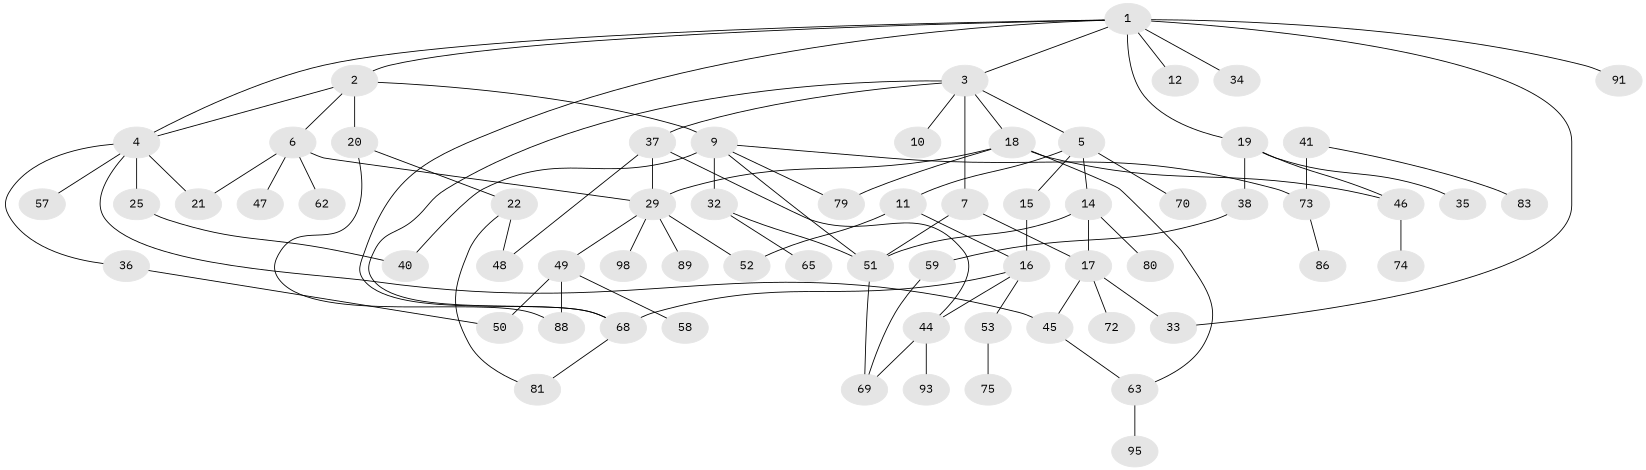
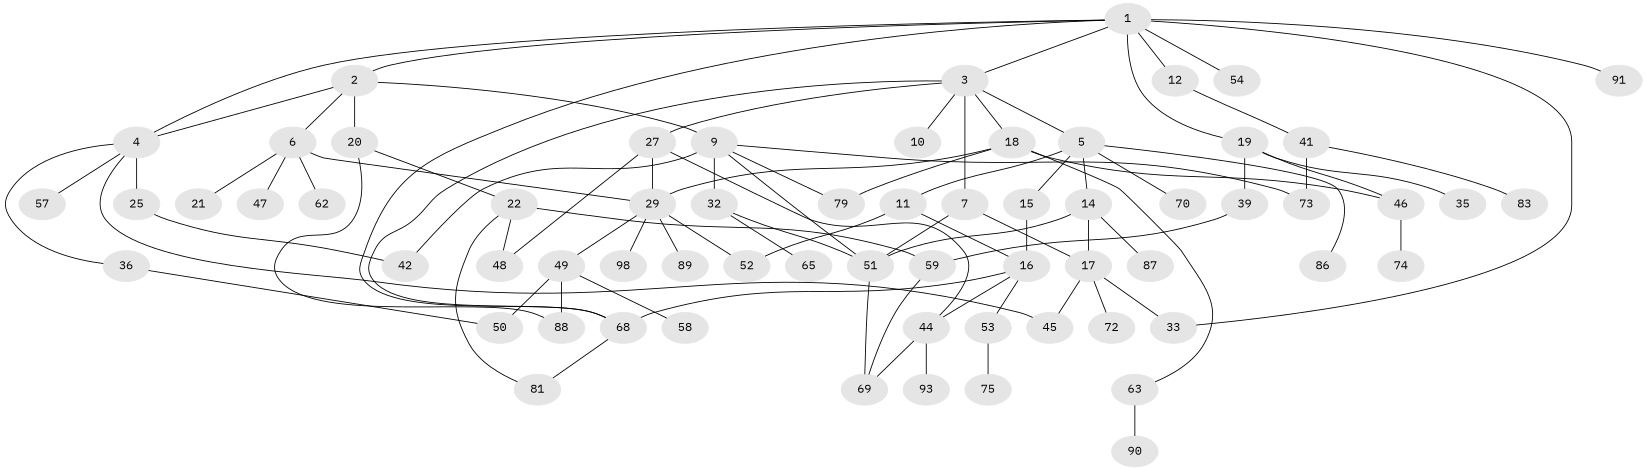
(1237, 81) -> (1237, 81)
none -> (1241, 112)
(652, 142) -> (652, 142)
(167, 173) -> none
(1245, 204) -> (1245, 204)
none -> (727, 227)
(1315, 235) -> (1256, 166)
(405, 266) -> (405, 266)
(1150, 266) -> (1150, 266)
(1092, 359) -> none
(1135, 451) -> (1135, 451)
